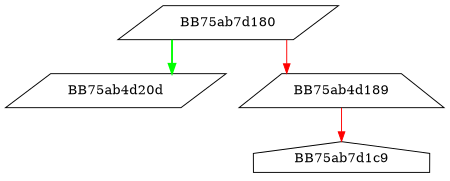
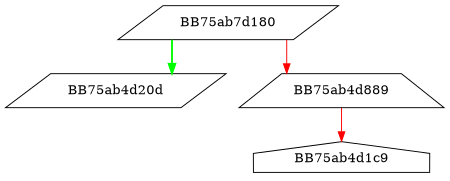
(342, 91) -> (342, 91)
(342, 159) -> (342, 159)
